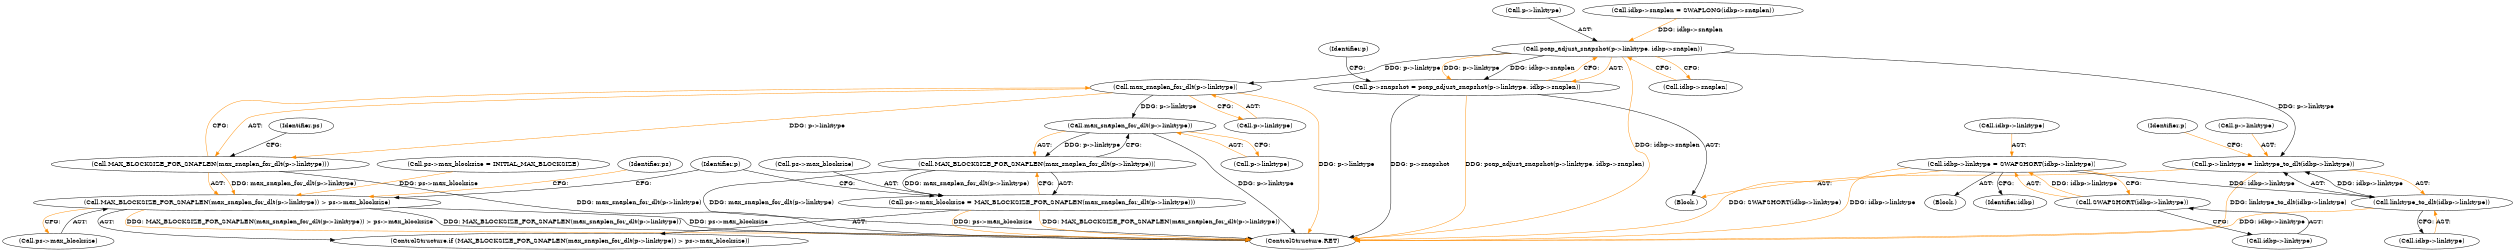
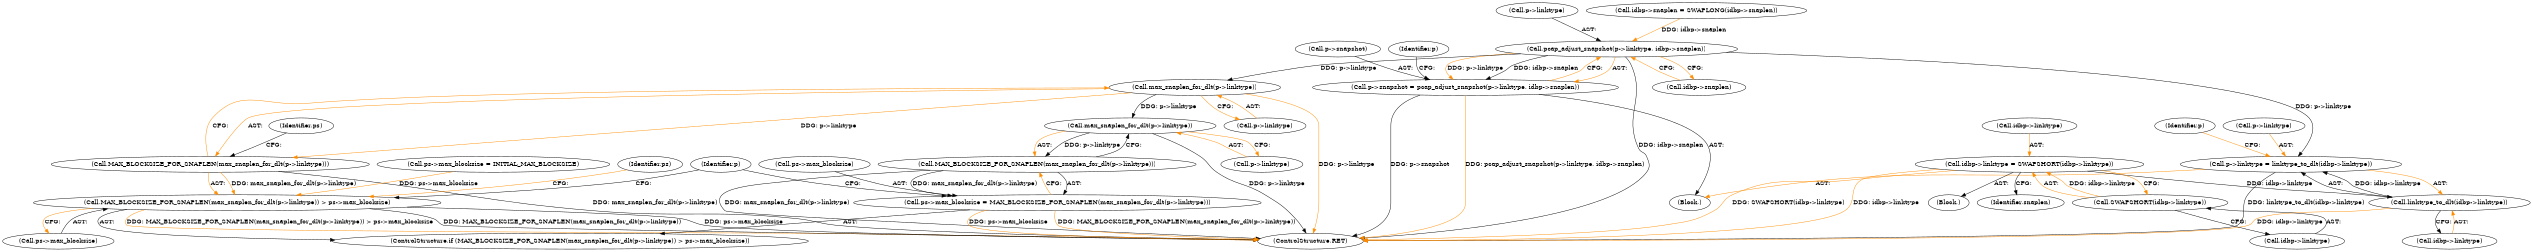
none -> (1338, 49)
(2010, 203) -> (2021, 203)
(1569, 210) -> (1571, 209)
(1825, 238) -> (1838, 238)
